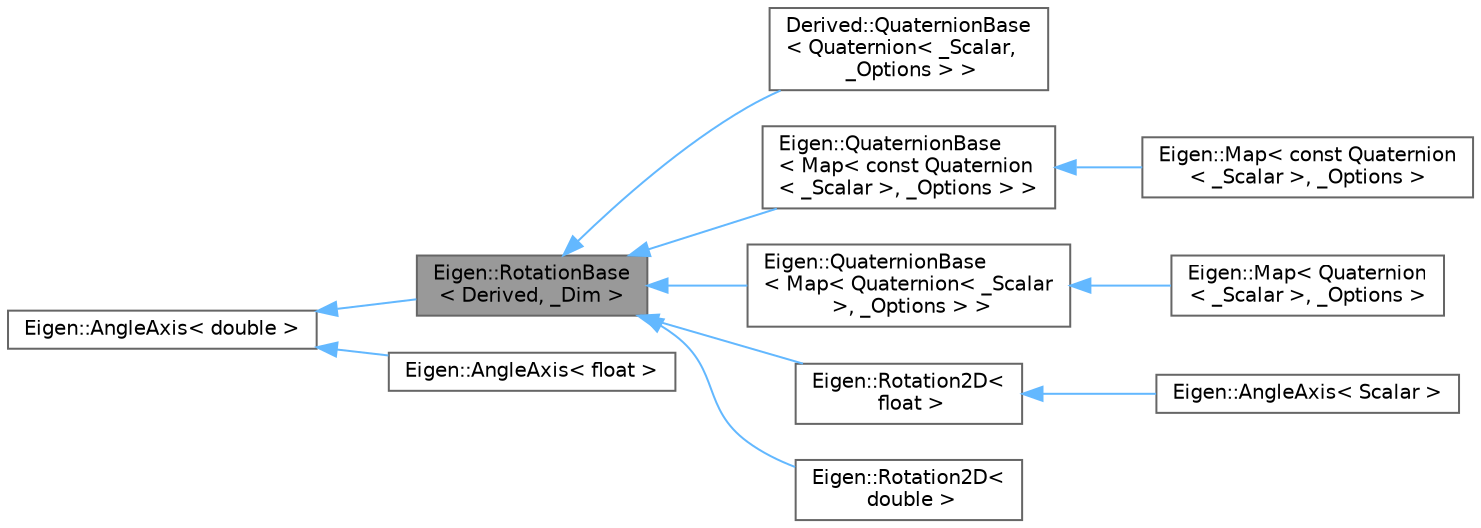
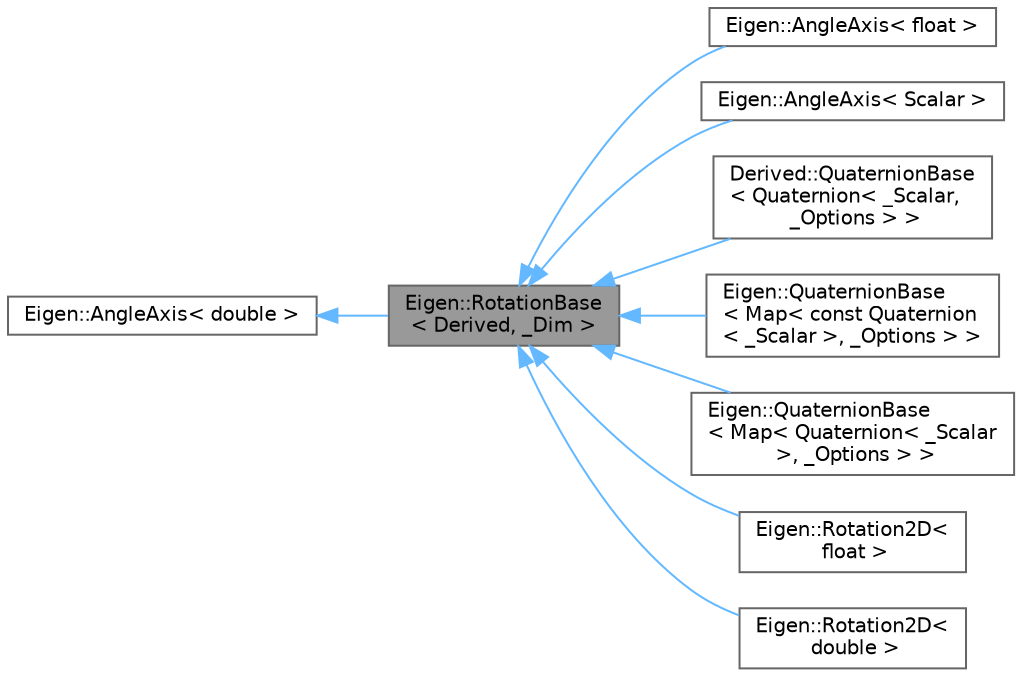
(1308, 167) -> none
(1308, 286) -> none
(363, 353) -> (609, 140)
(1099, 394) -> (627, 182)
